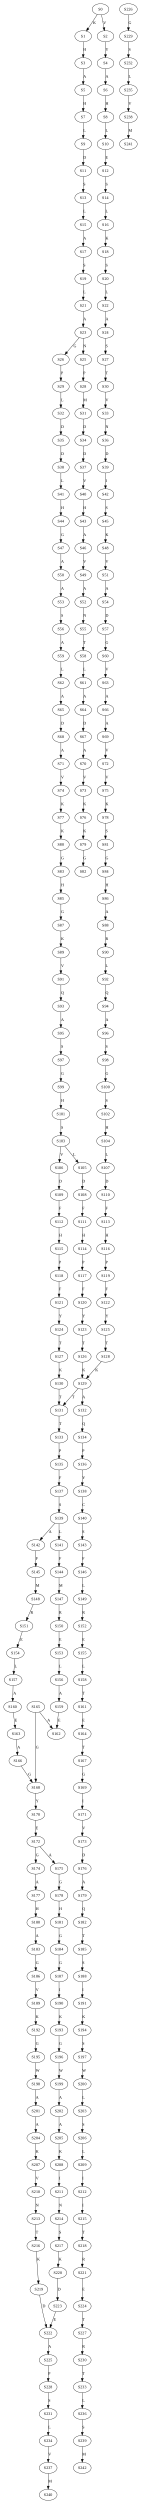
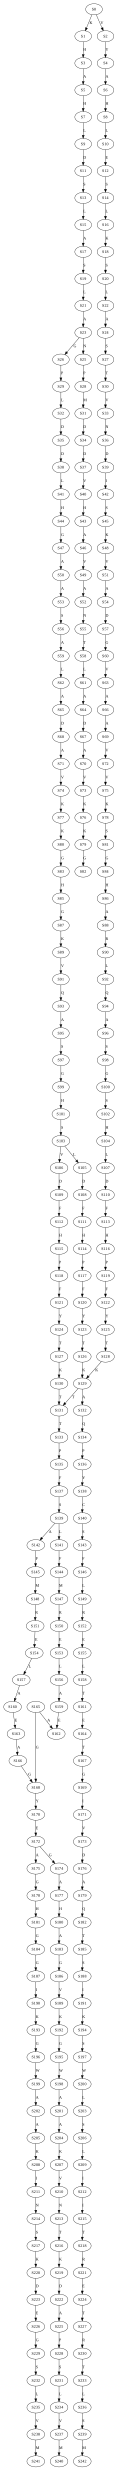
(53, 2318) -> (36, 2312)
